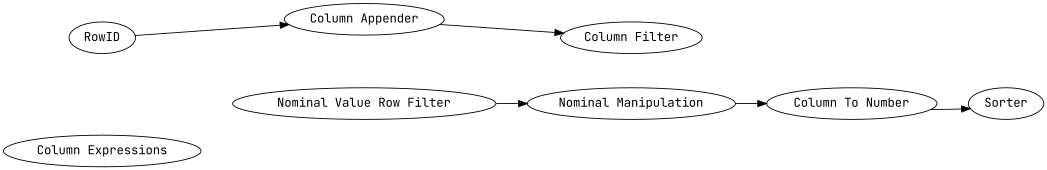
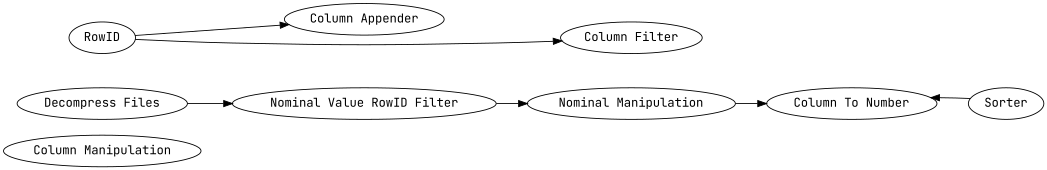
(497, 28) -> (344, 45)
none -> (102, 104)
(364, 104) -> (364, 104)
(946, 109) -> (955, 98)
(102, 151) -> (102, 151)
